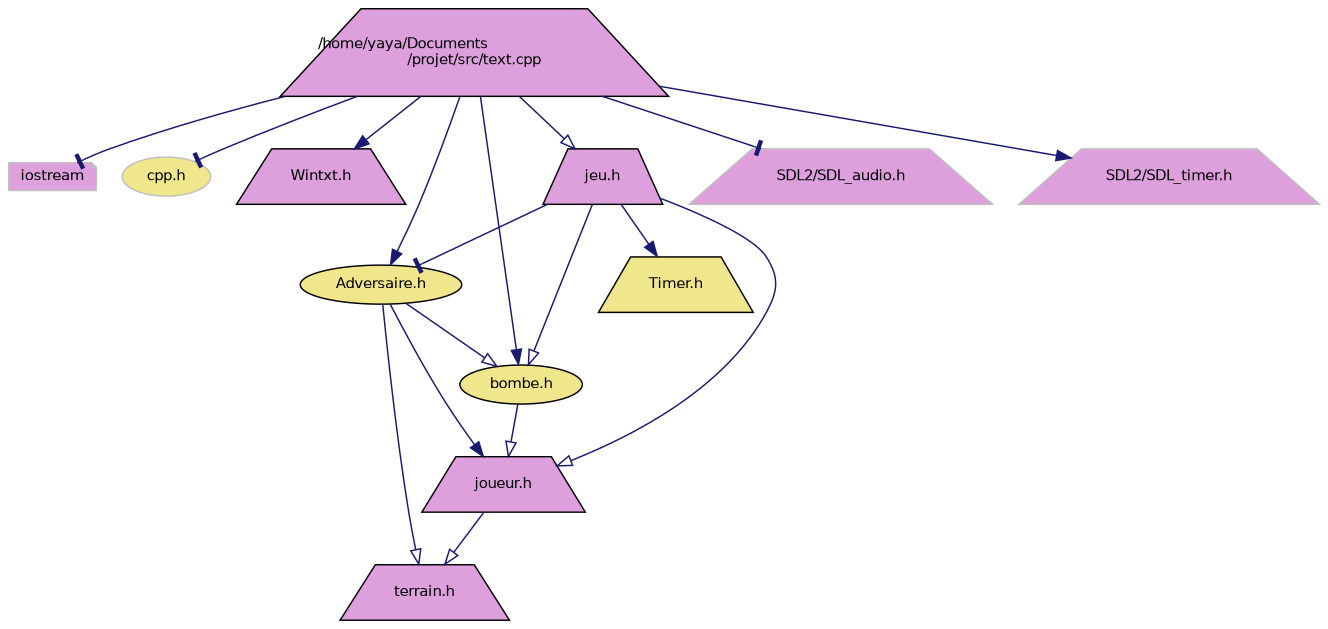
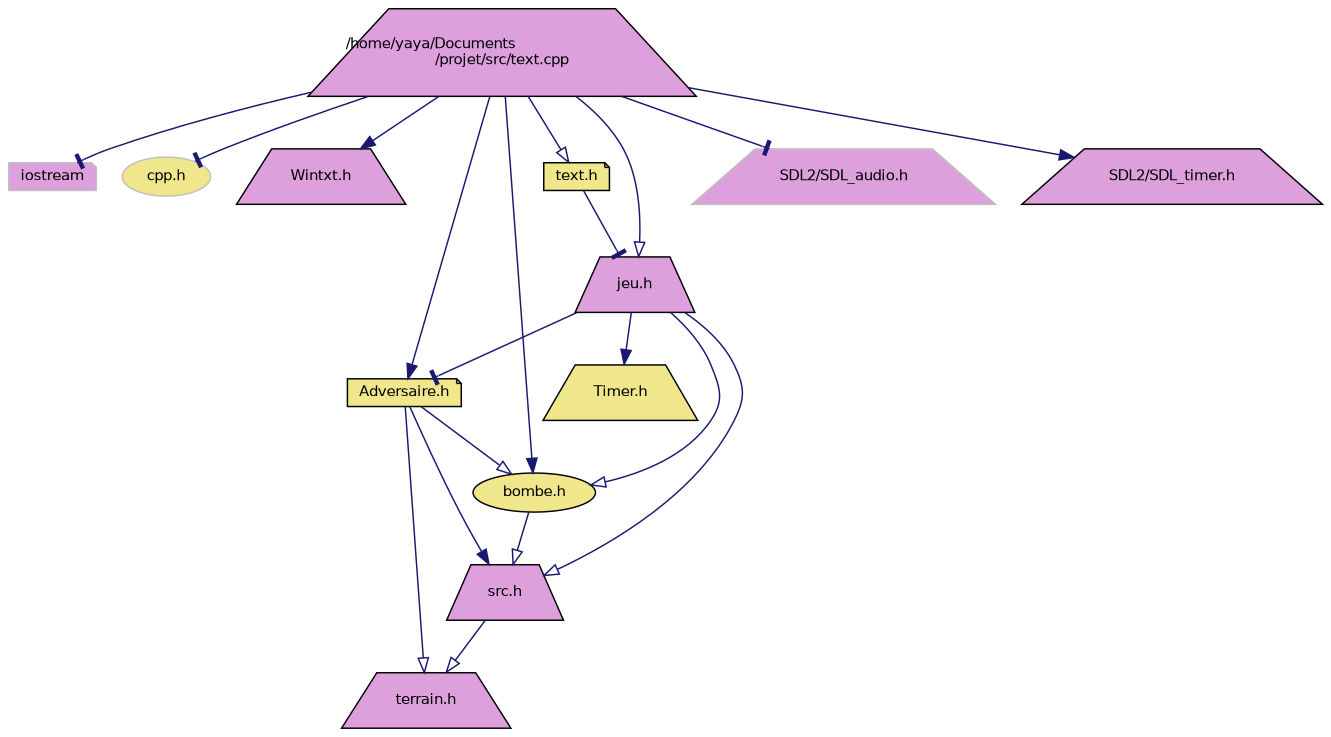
none -> (577, 177)
(1169, 177) -> (1172, 177)
(381, 285) -> (404, 393)
(504, 484) -> (505, 592)
